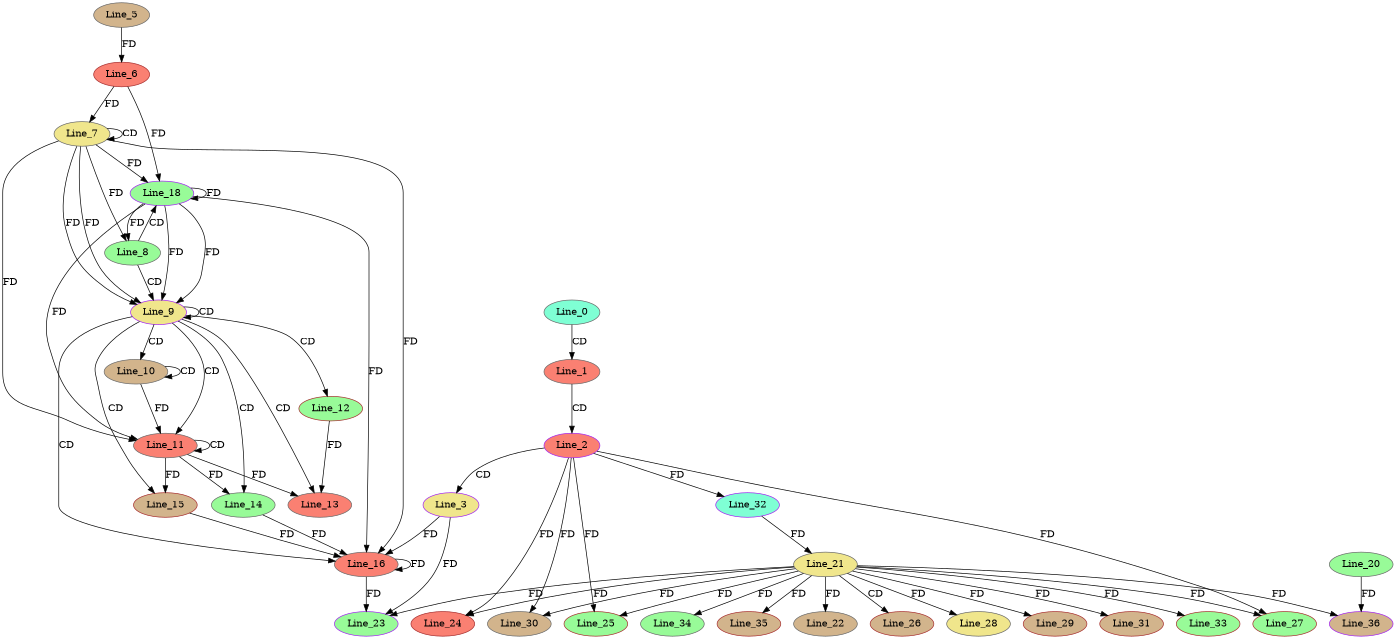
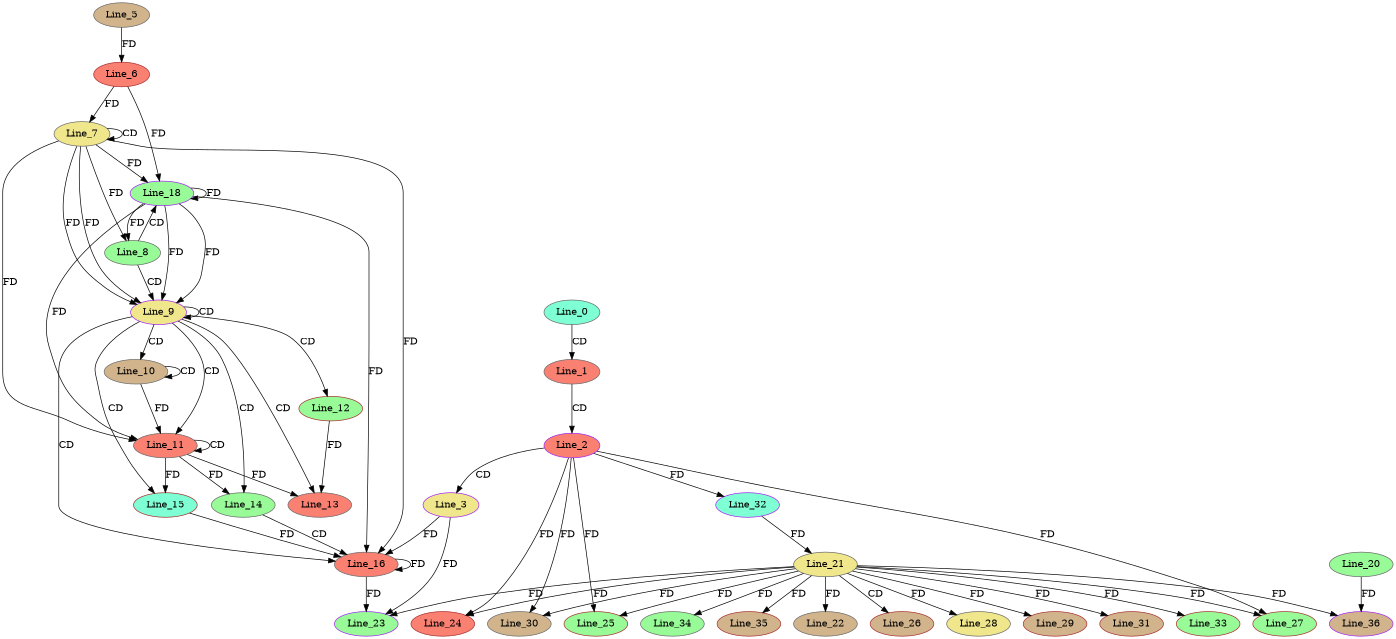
(165, 505) -> (165, 505)
(319, 535) -> (319, 535)
